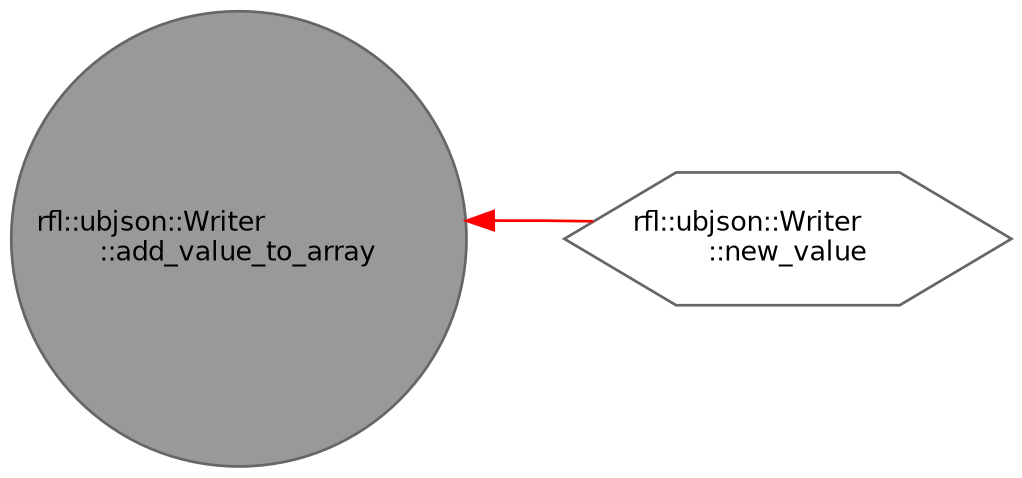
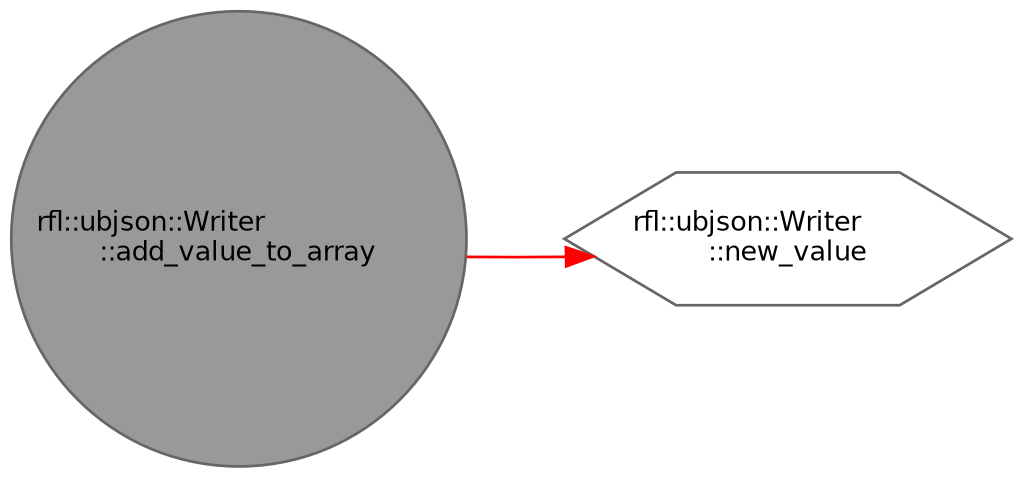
(544, 221) -> (516, 257)
